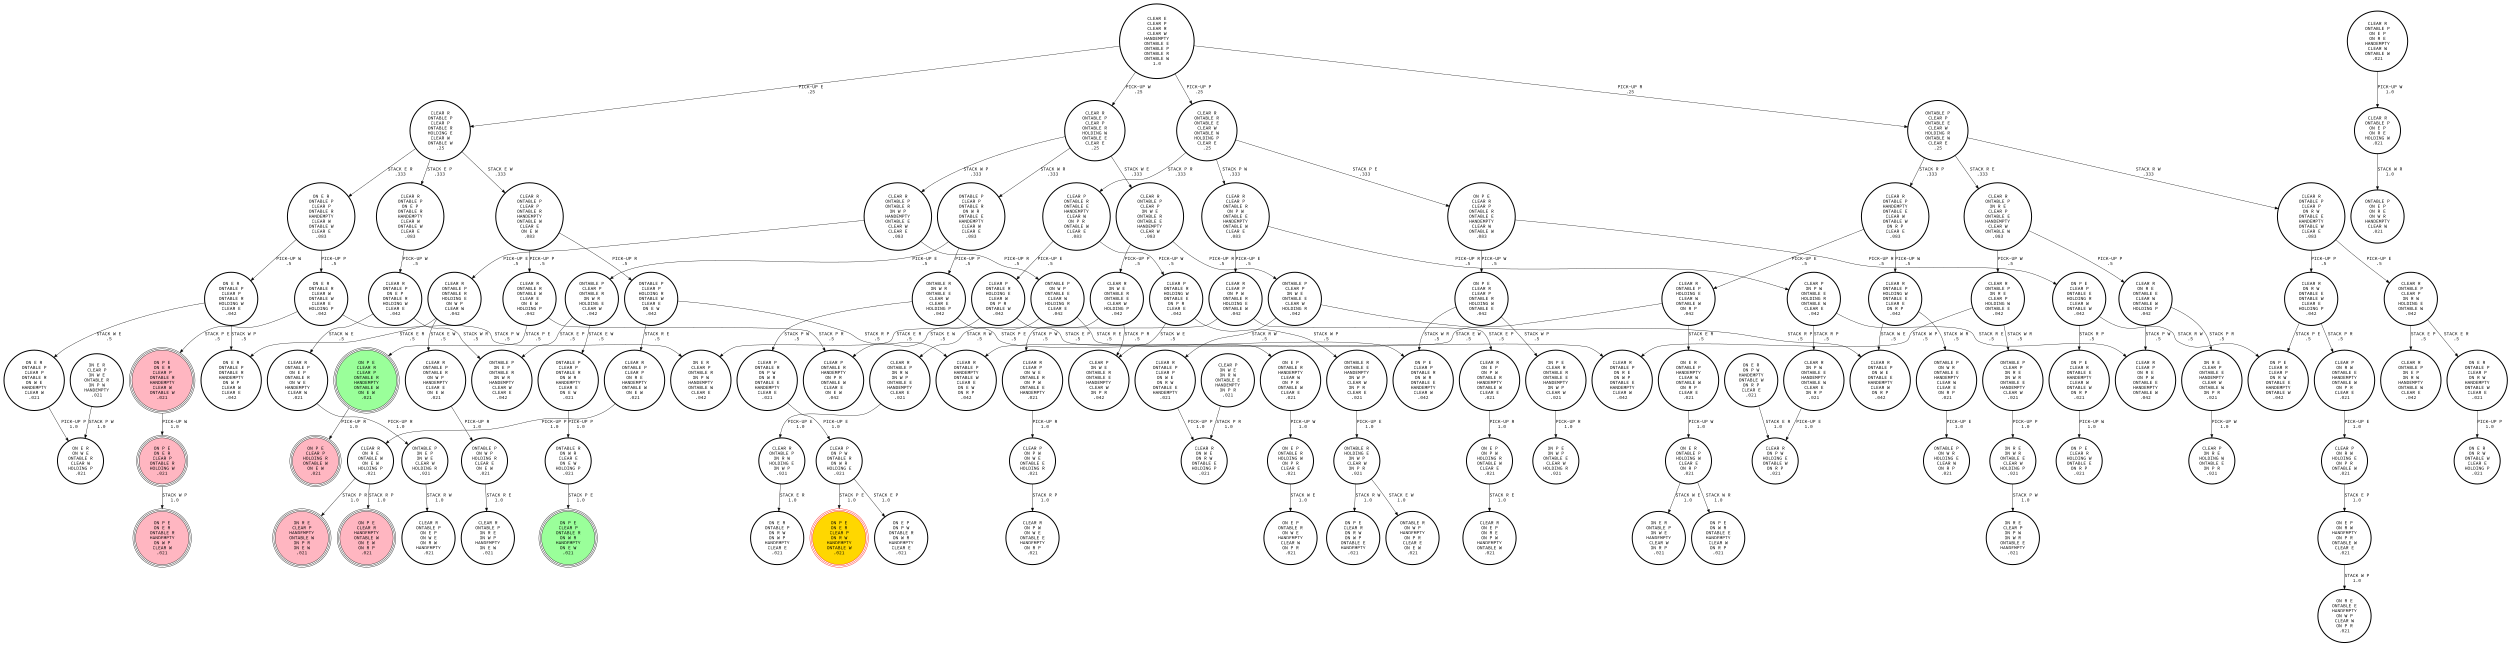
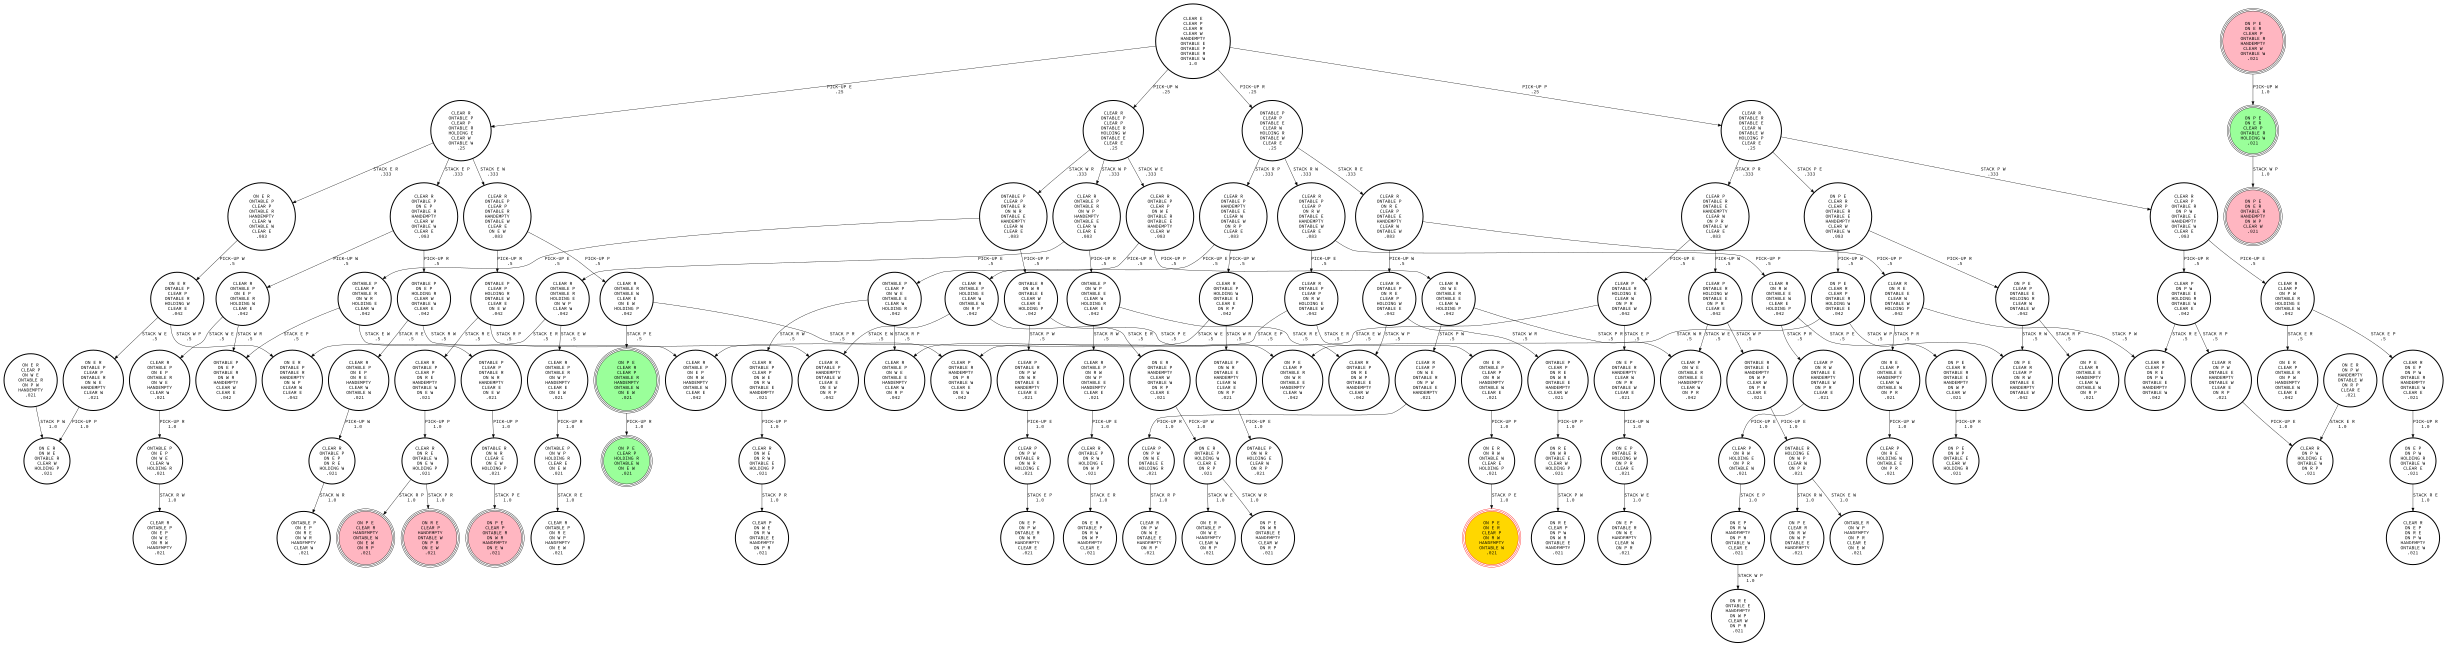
(321, 299) -> none
none -> (424, 299)
(1216, 421) -> (762, 496)
(162, 461) -> (2253, 131)
(316, 461) -> (627, 461)
(2079, 461) -> none
(839, 495) -> (1492, 495)
(568, 538) -> (495, 538)
